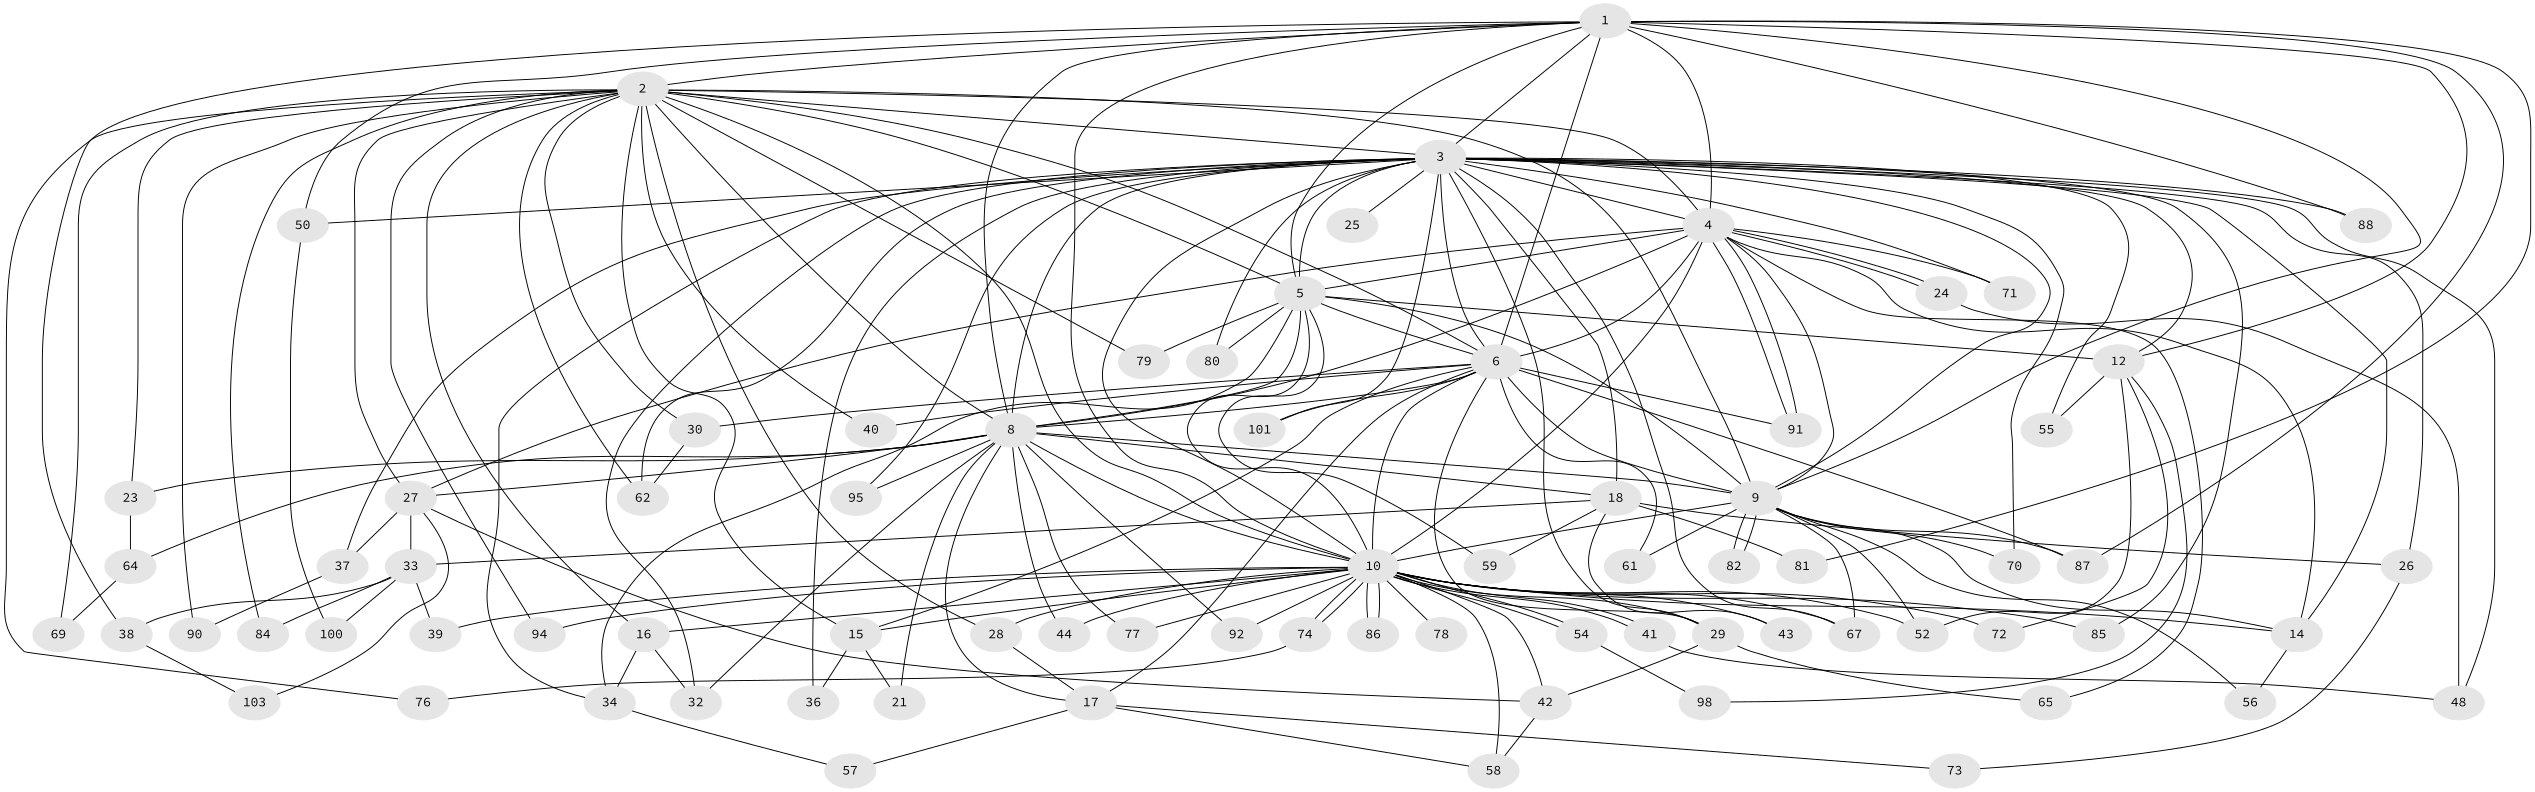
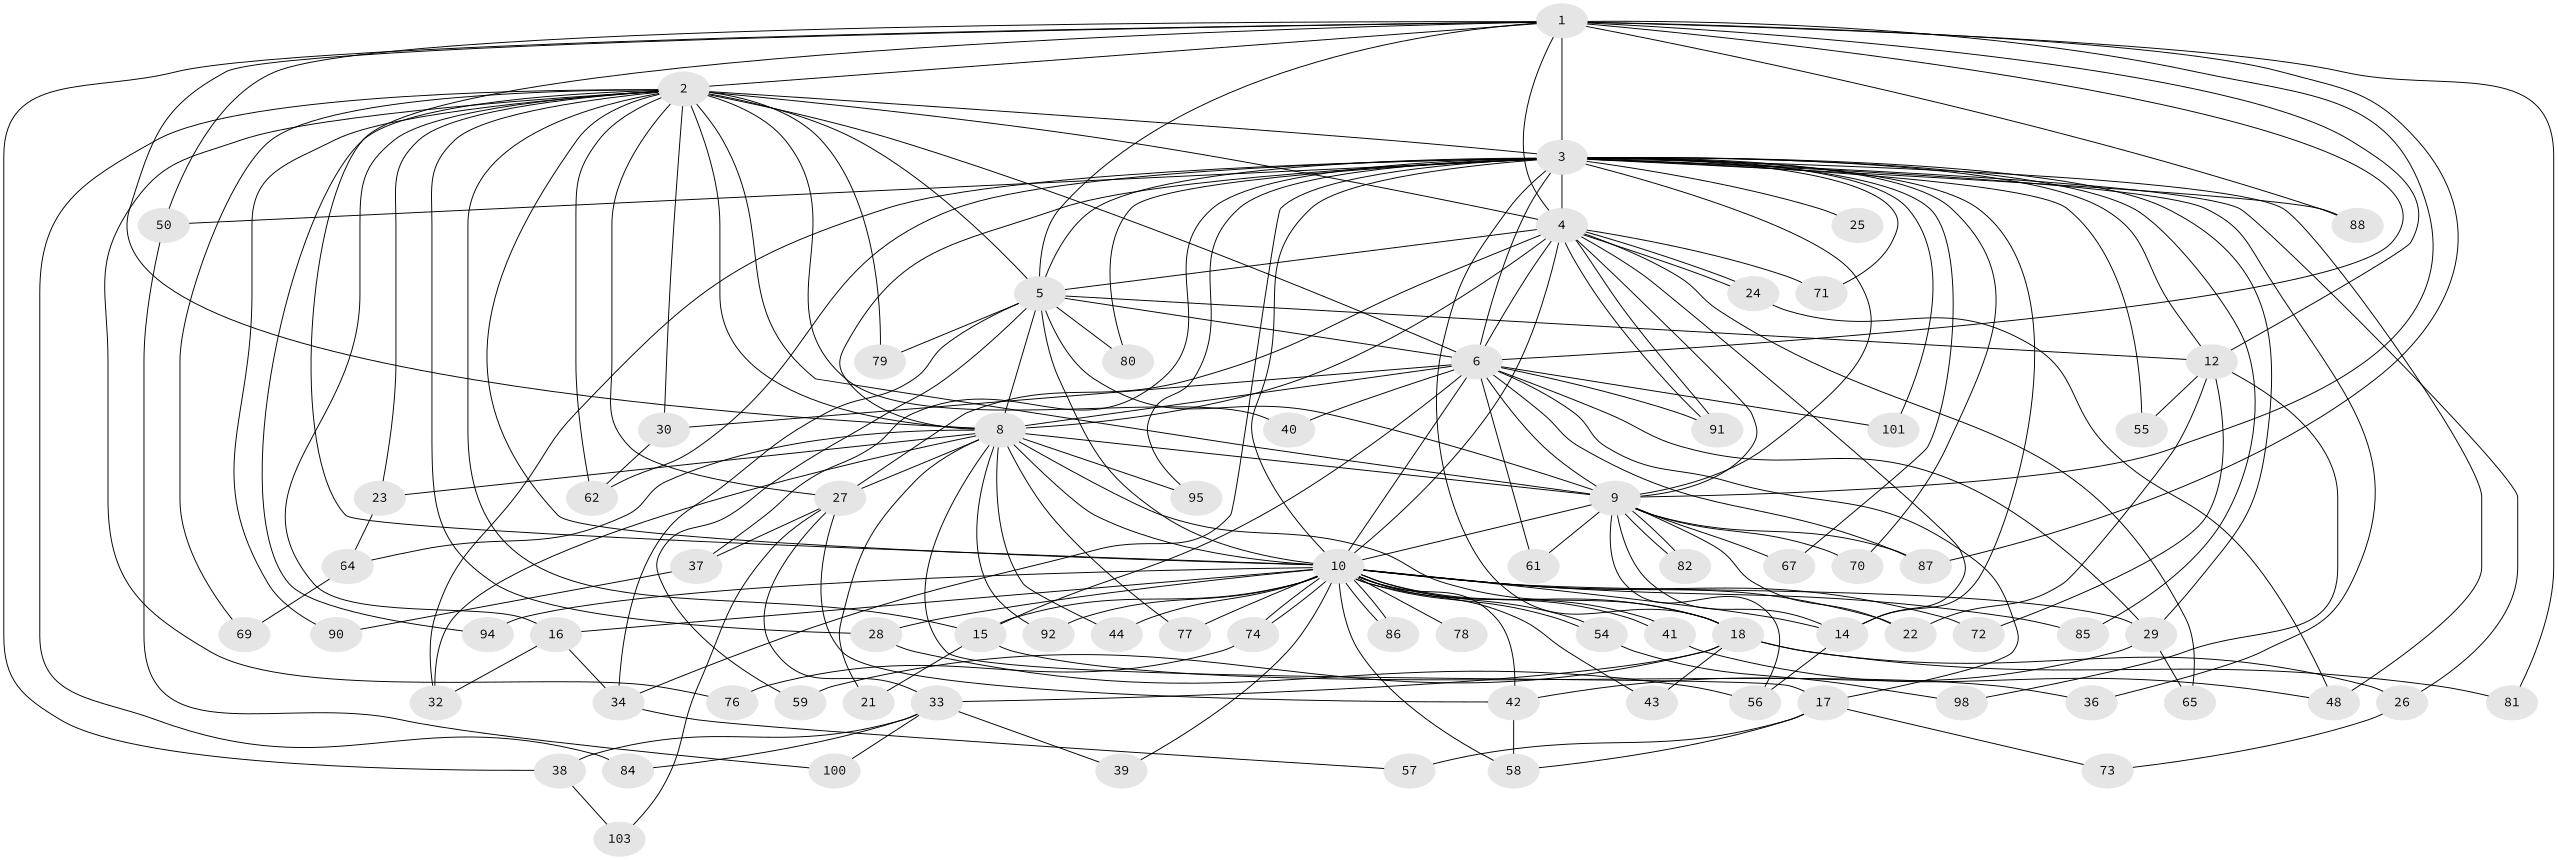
(1617, 593) -> (1539, 599)
(1923, 635) -> (1911, 635)
(1043, 669) -> (1229, 682)
